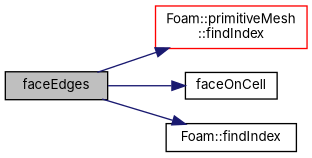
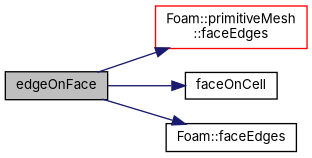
(231, 27) -> (231, 27)
(56, 86) -> (56, 86)
(231, 138) -> (231, 138)
